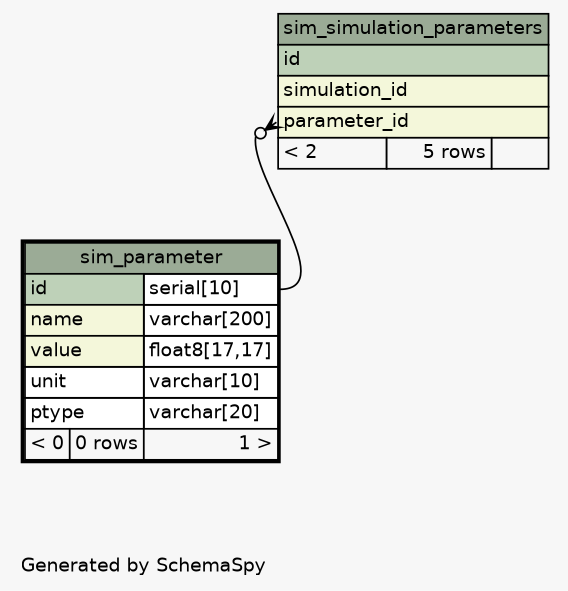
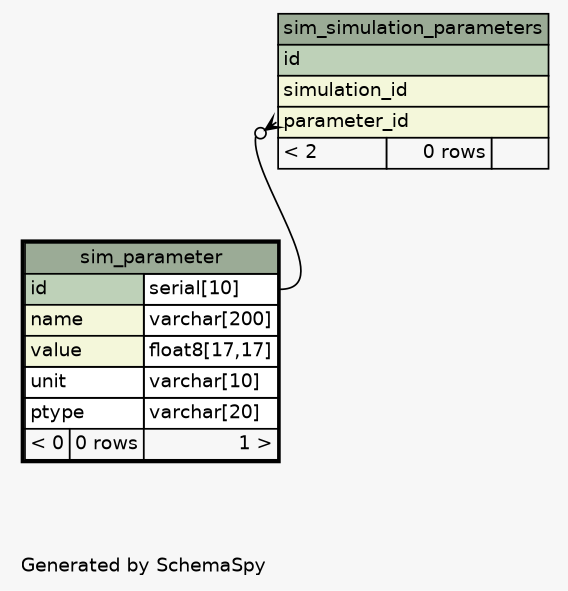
(455, 152) -> (455, 152)
